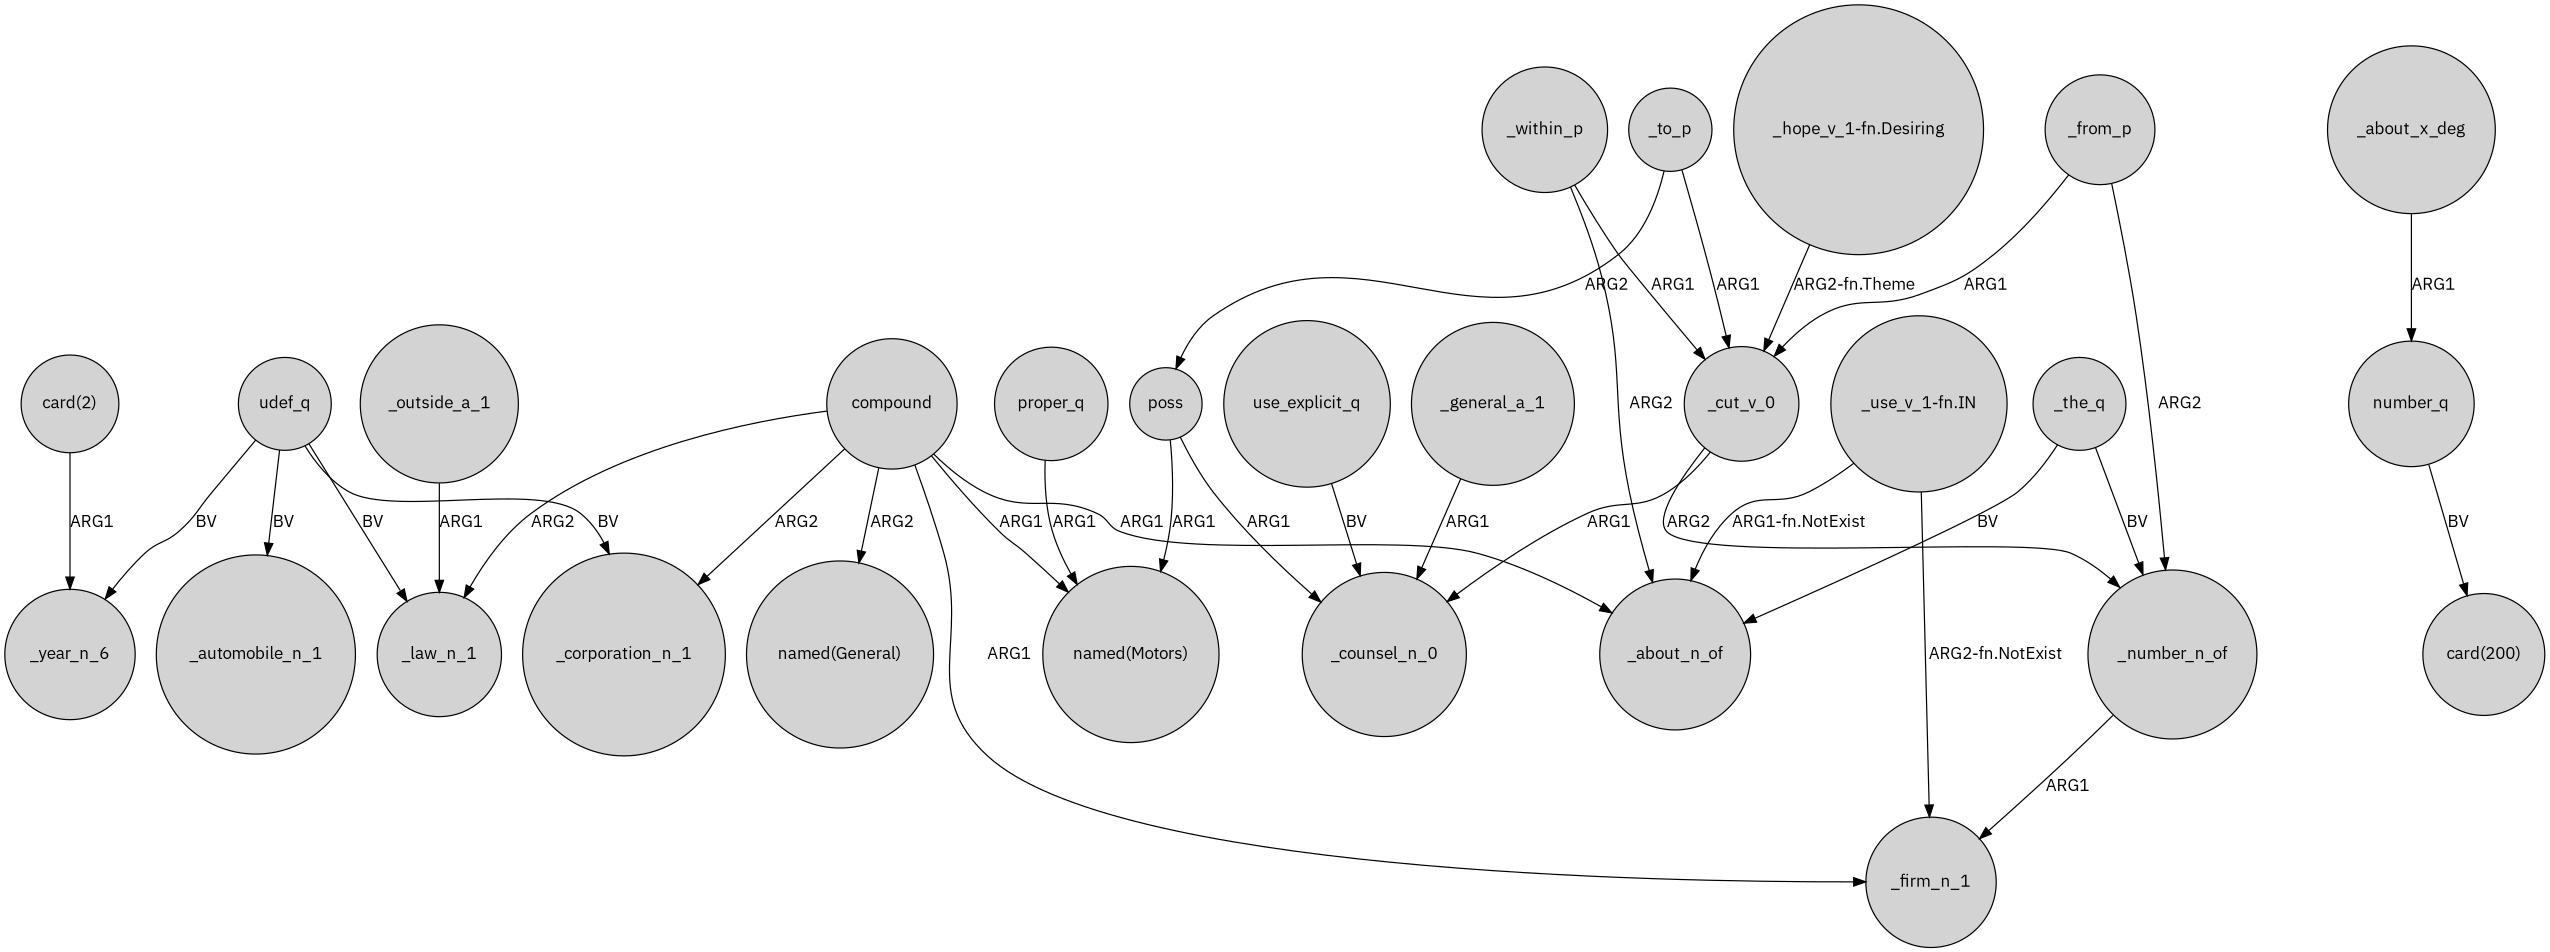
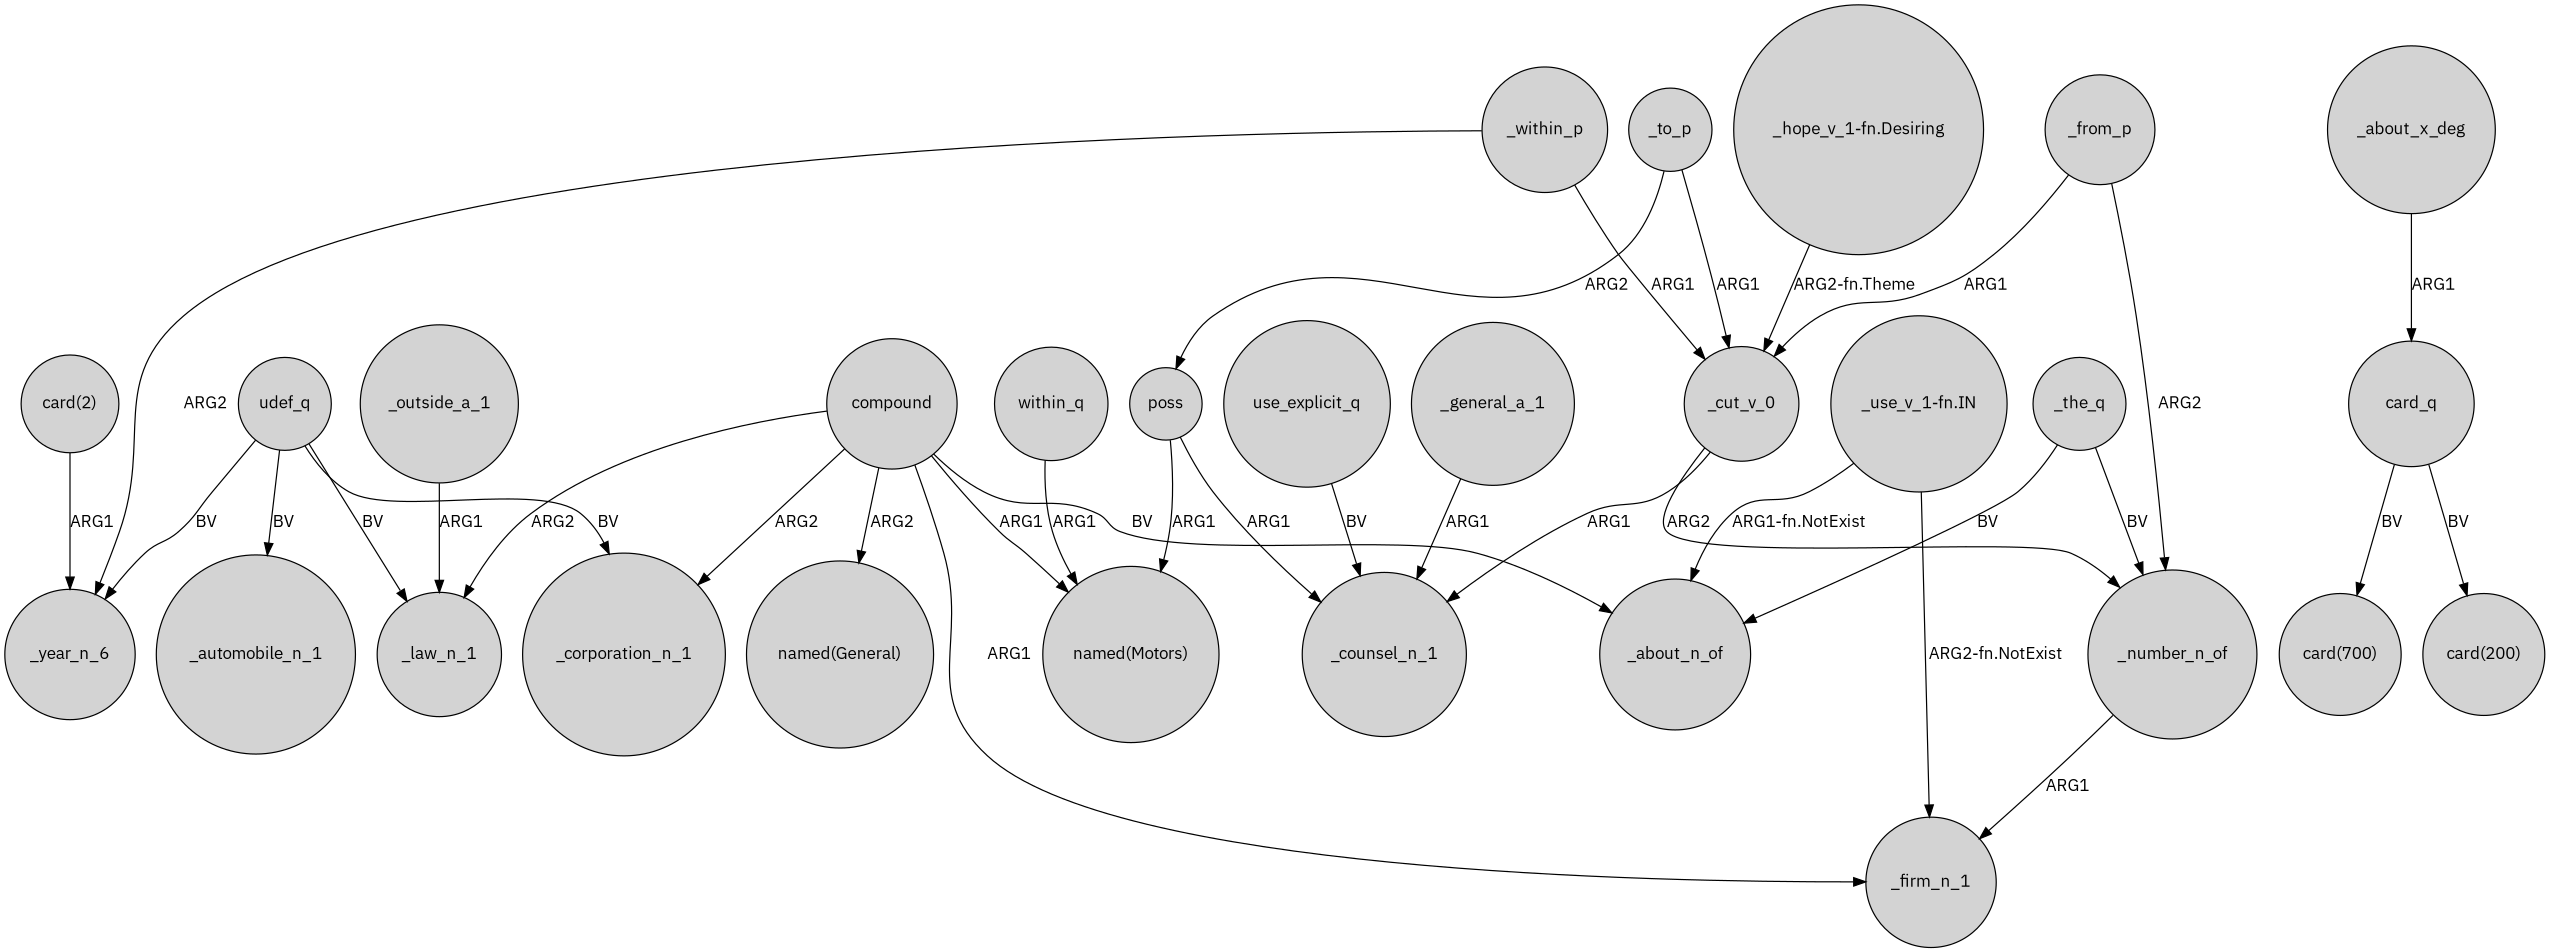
(1617, 377) -> (678, 176)
(1051, 404) -> (1051, 404)
(2411, 404) -> (2411, 404)
(1142, 523) -> (1142, 523)
(1384, 654) -> (1384, 654)
none -> (2340, 654)
